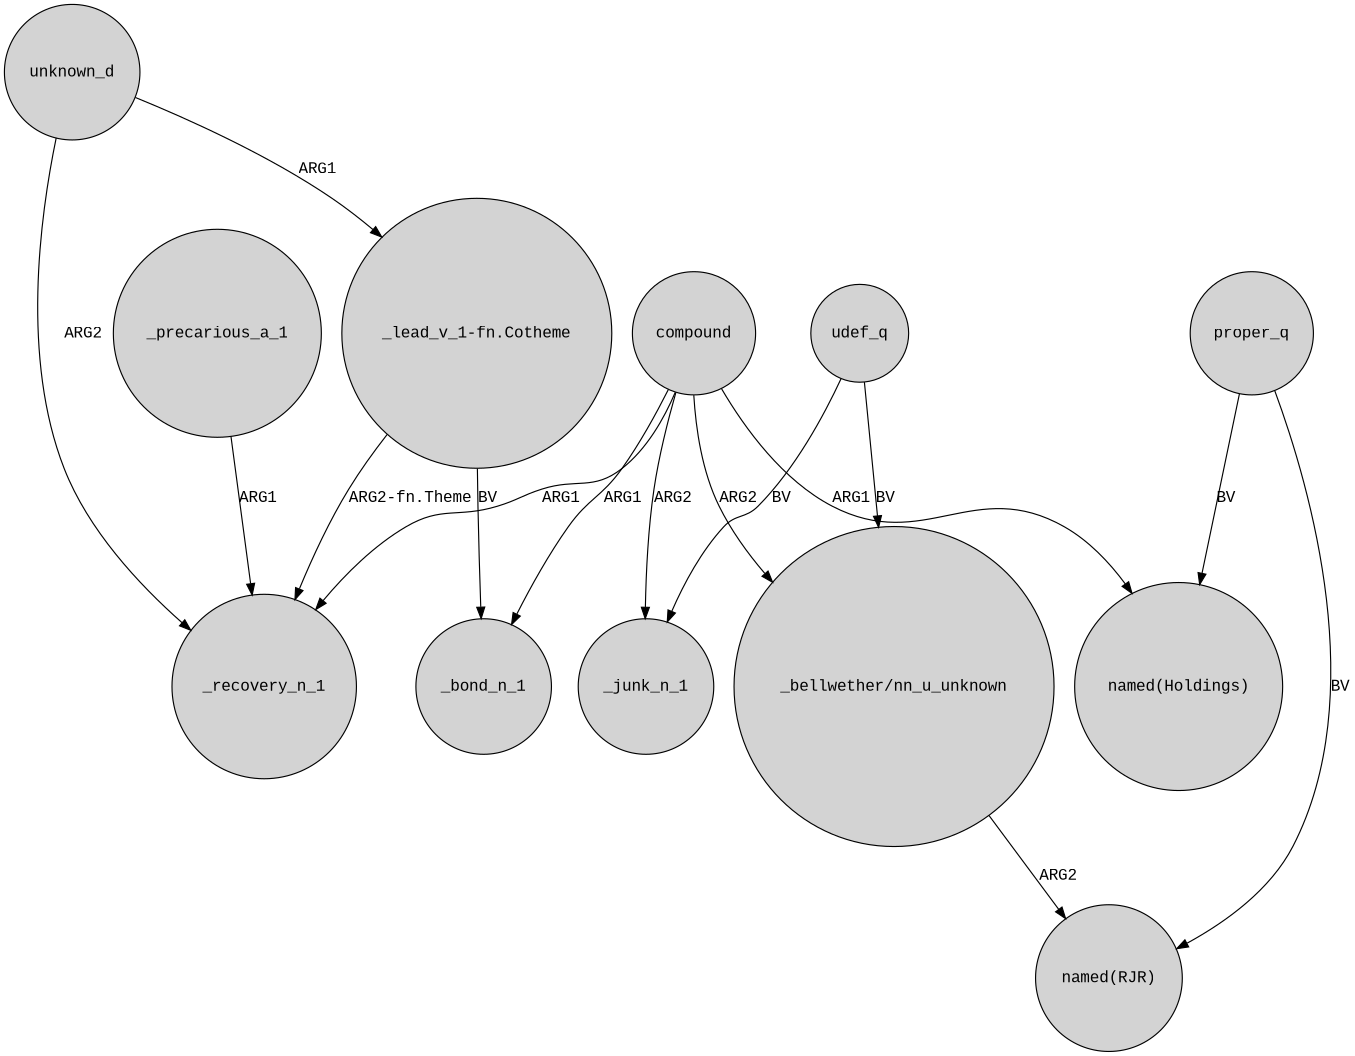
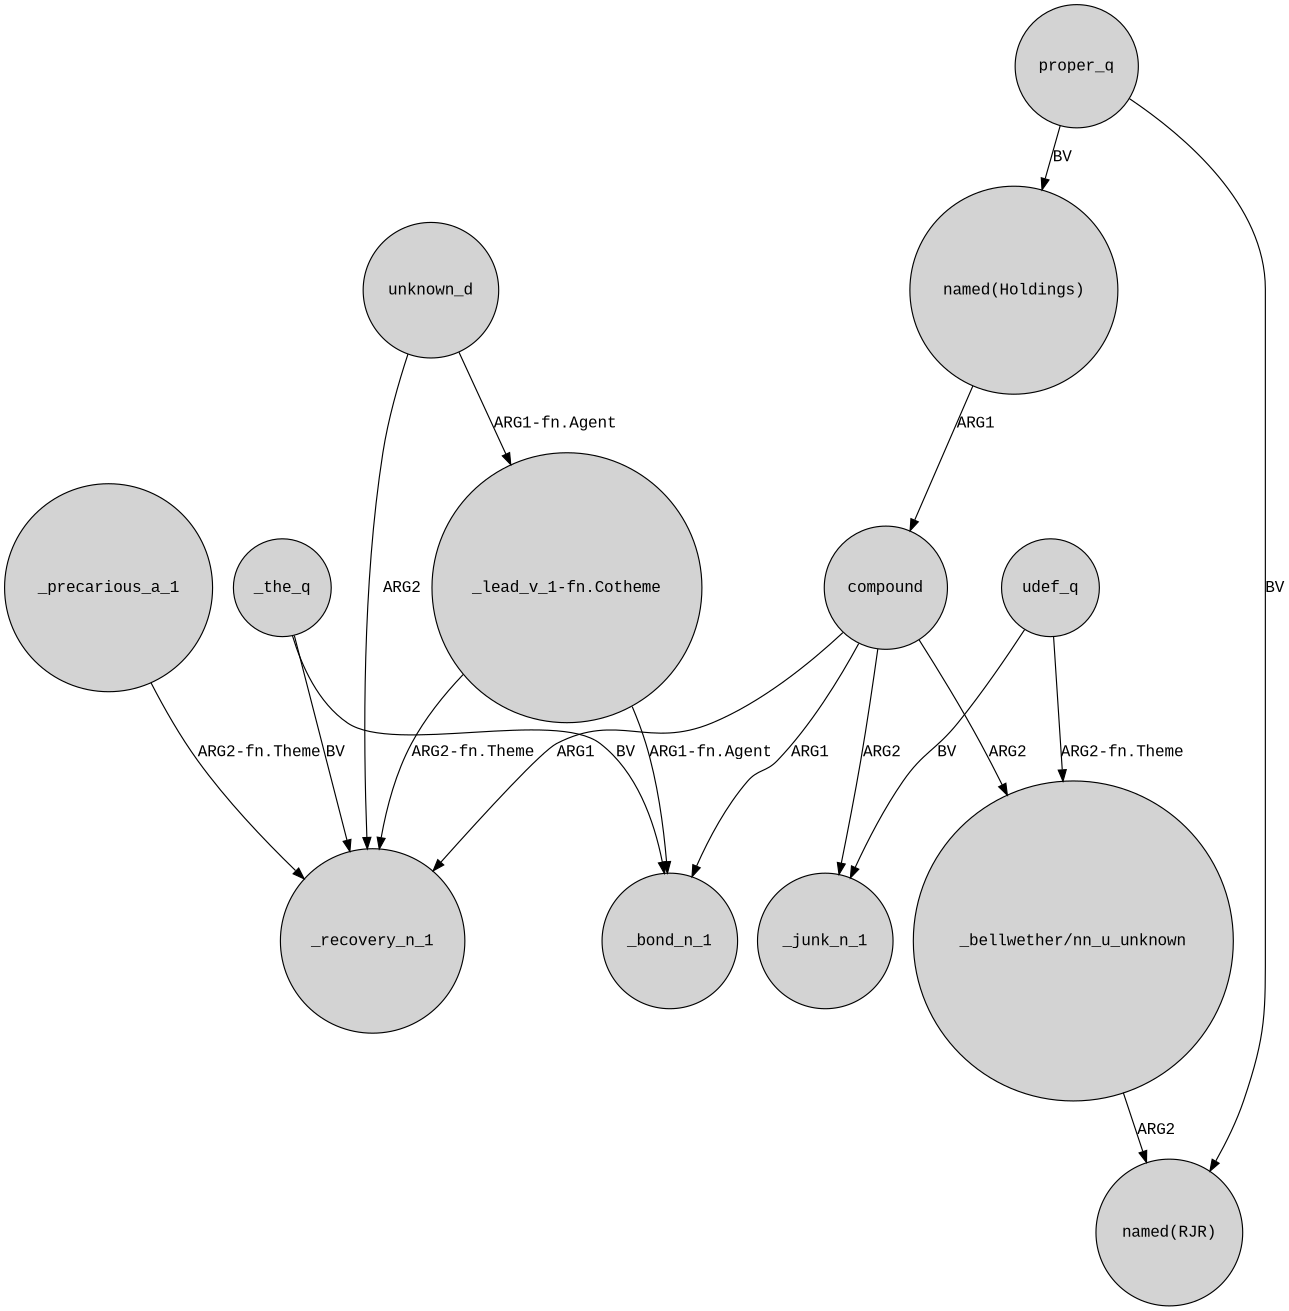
(318, 169) -> (556, 423)
(258, 498) -> (259, 752)
(488, 498) -> (711, 752)
(885, 498) -> (1122, 752)
(910, 521) -> (944, 453)
none -> (282, 588)
